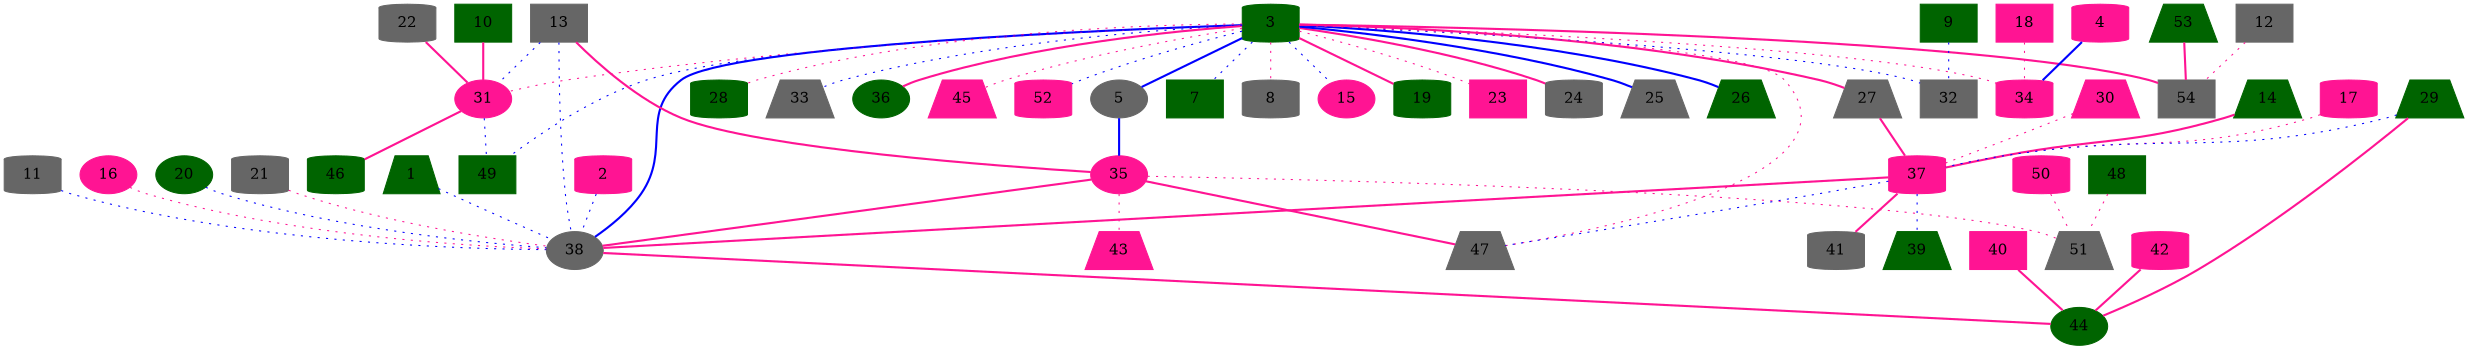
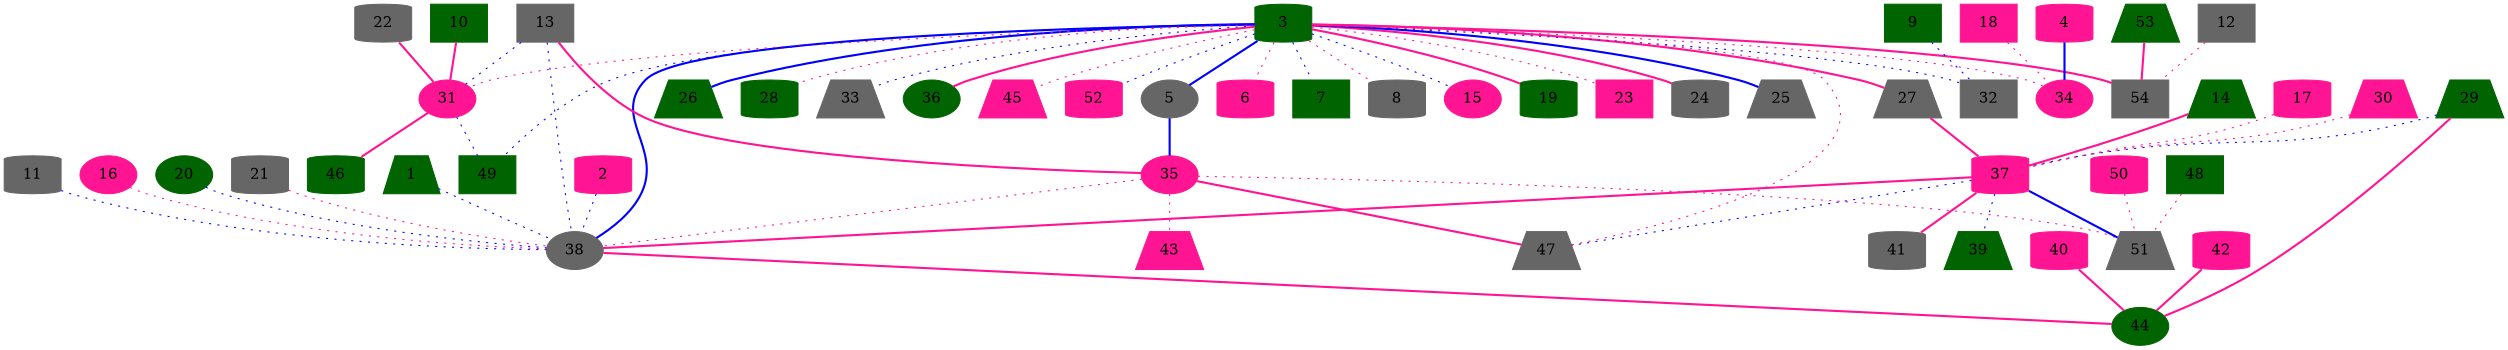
none -> (1245, 99)
(2024, 99) -> (2064, 99)
(847, 213) -> (872, 213)
none -> (2073, 214)
(1998, 251) -> (2059, 251)
